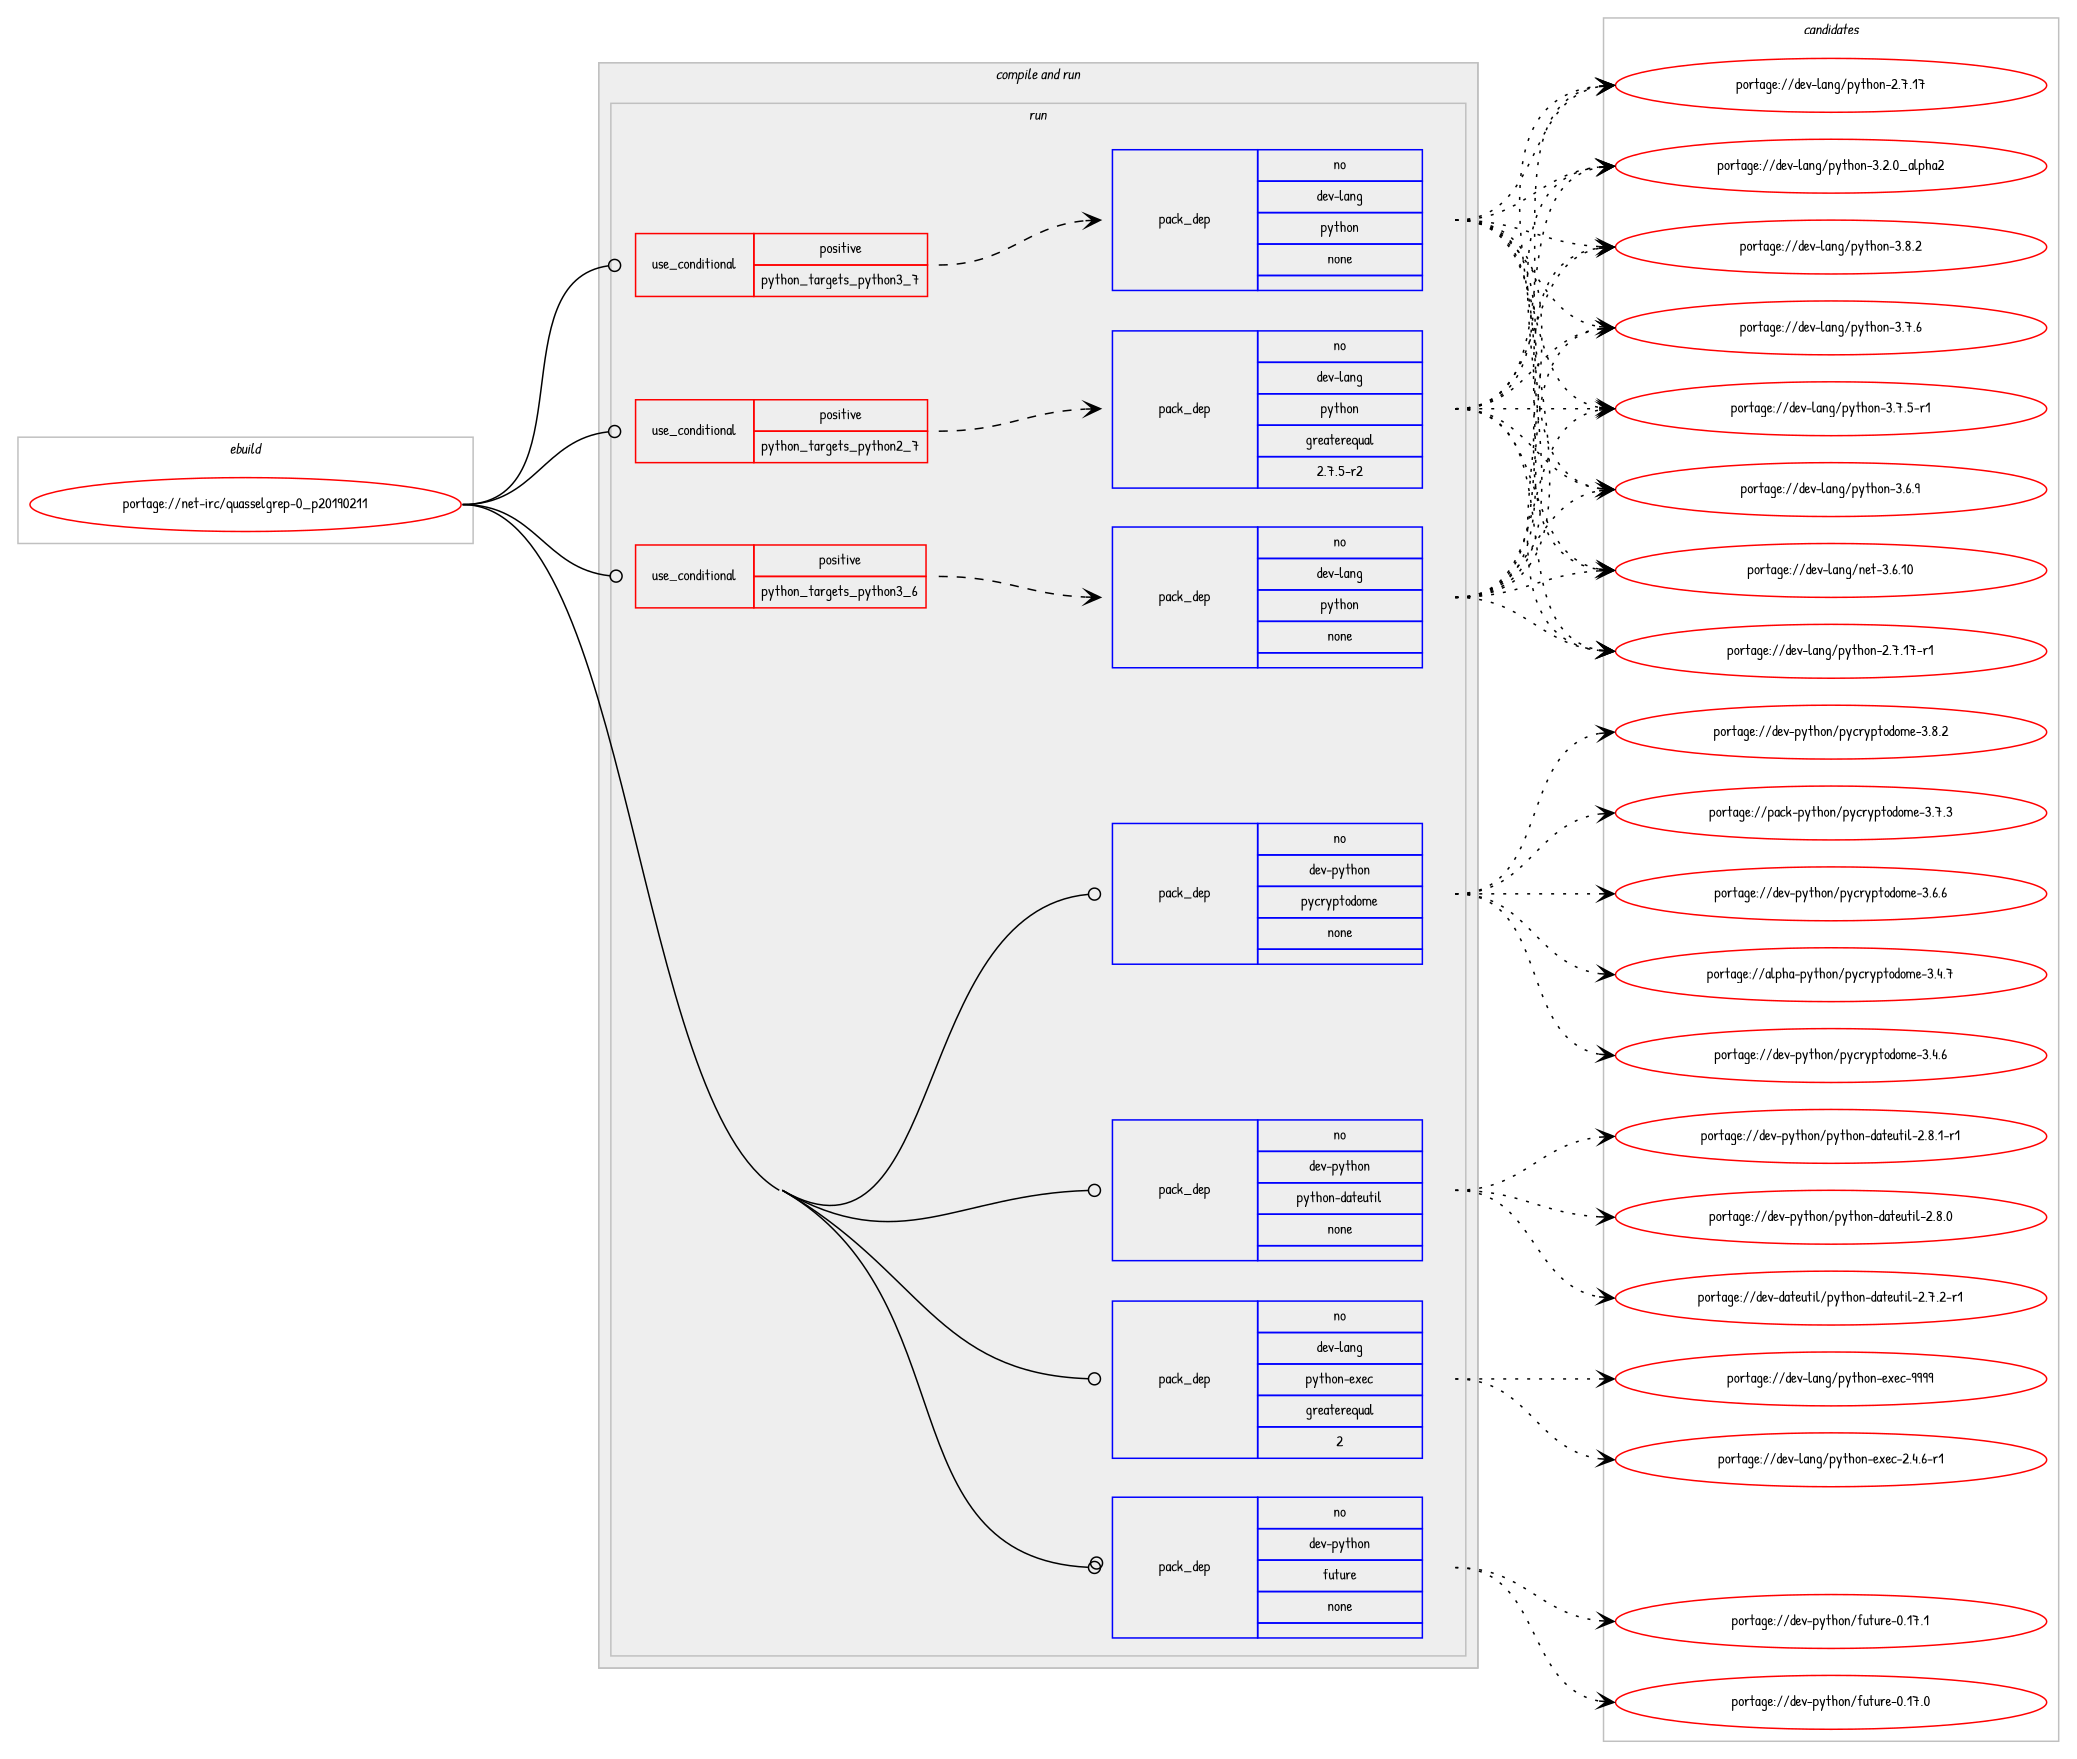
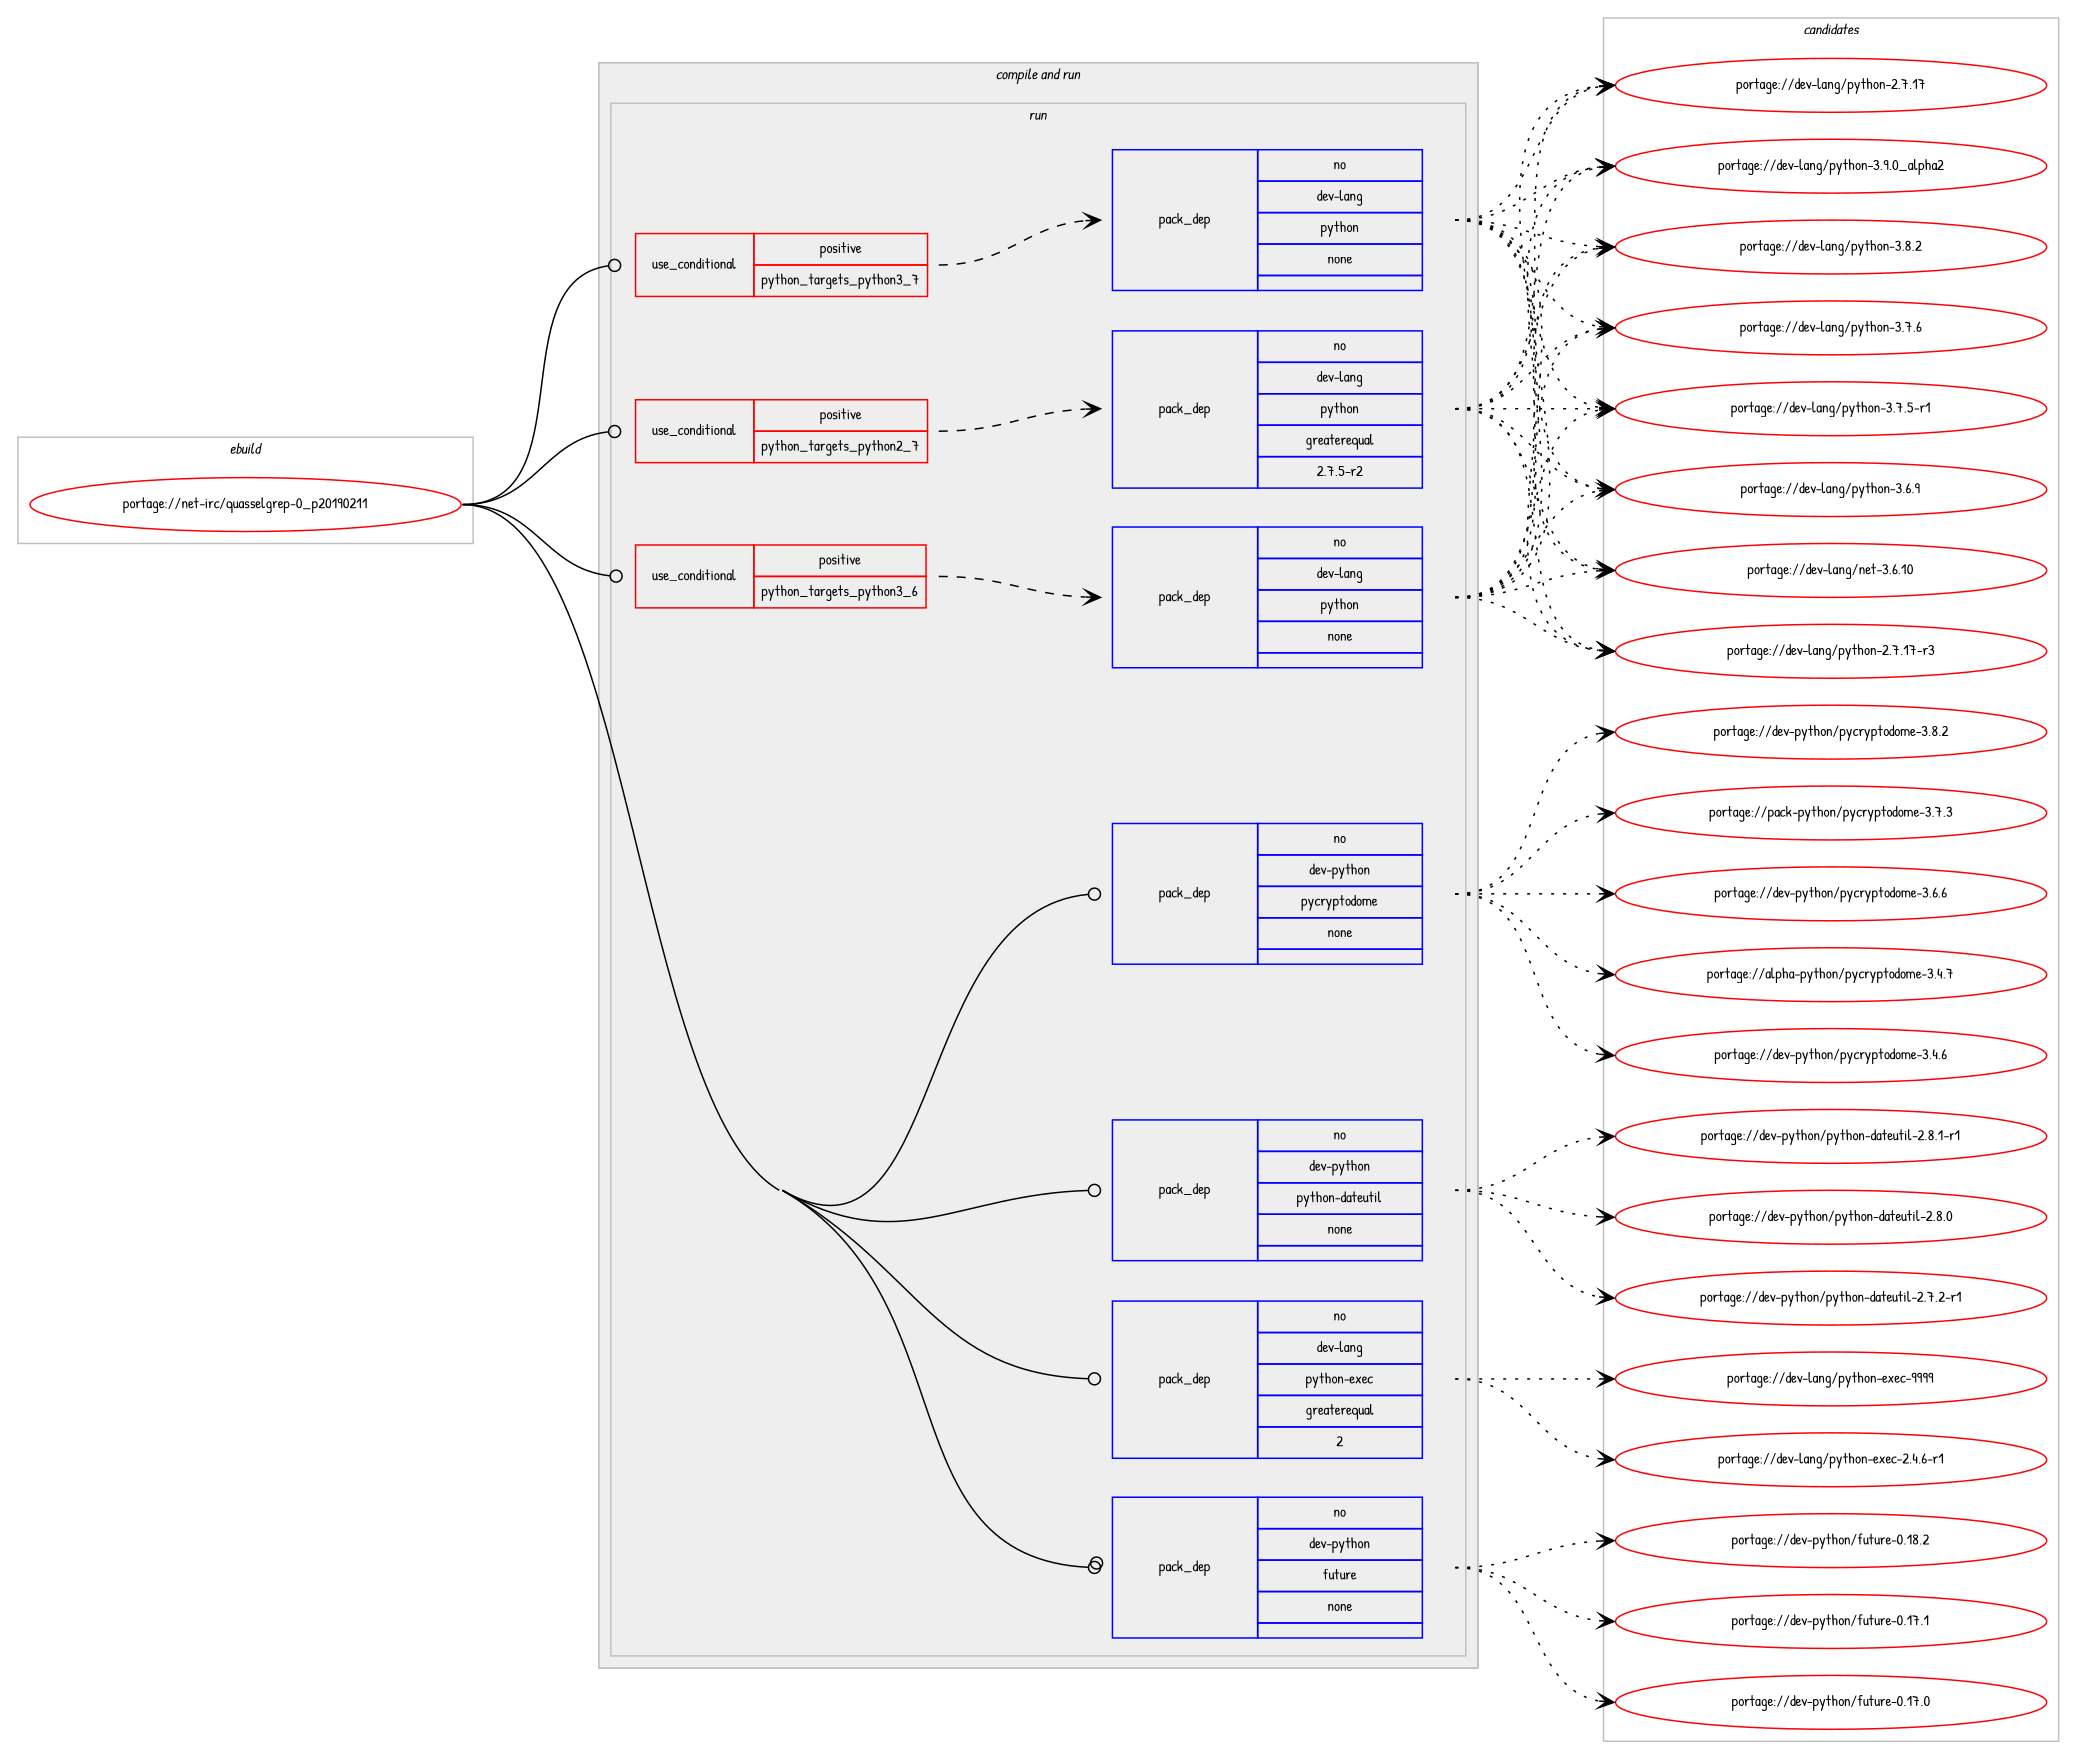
(1831, 166) -> (1831, 166)
(1831, 651) -> (1831, 651)
(1831, 1298) -> (1831, 1298)
none -> (1831, 1541)
